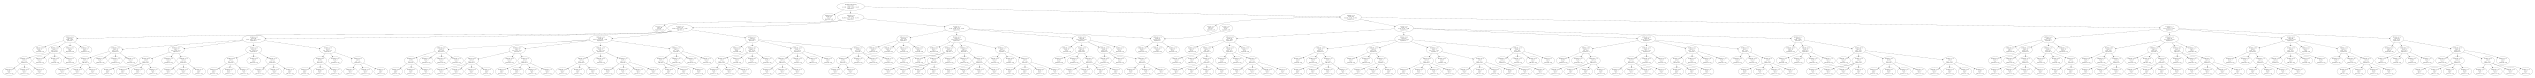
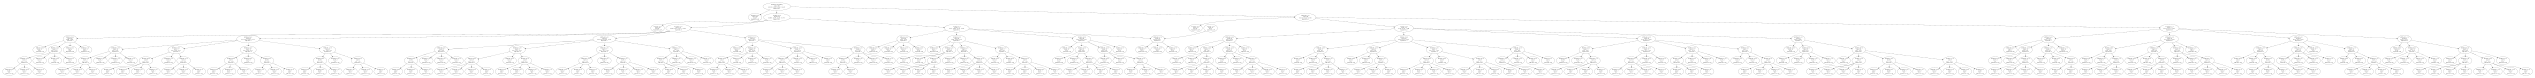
none -> (2298, 71)
